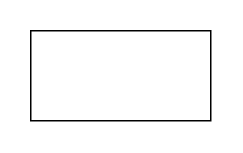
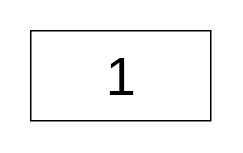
none -> (121, 76)
